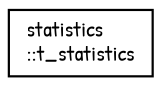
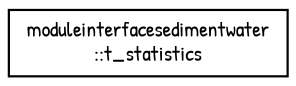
(81, 43) -> (148, 43)
